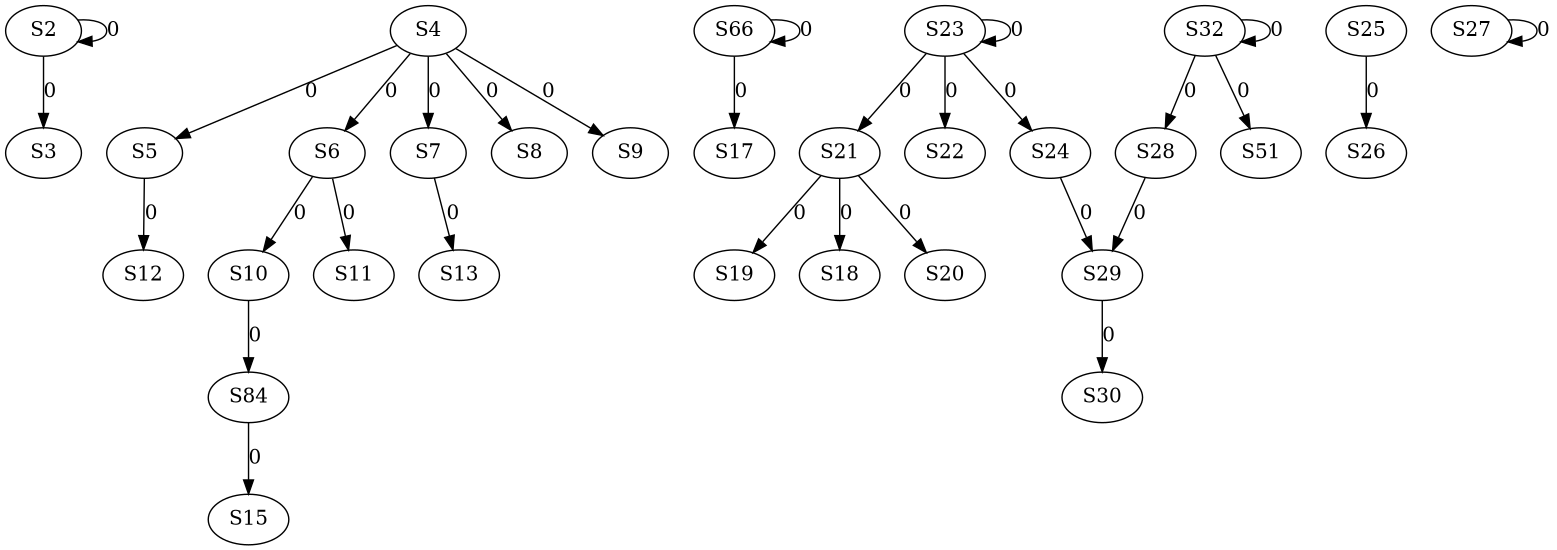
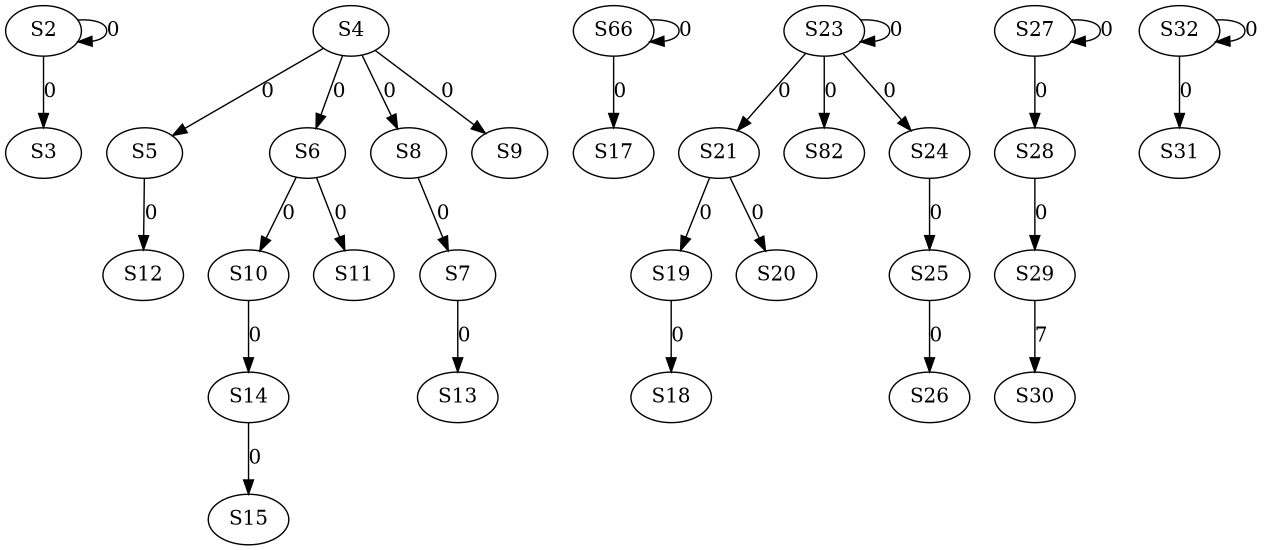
(428, 85) -> (431, 208)
(1183, 85) -> (1035, 85)
(945, 153) -> (824, 153)
(1261, 153) -> (1180, 153)
(840, 207) -> (671, 329)
(1074, 208) -> (930, 207)
(1109, 336) -> (1042, 336)
(249, 397) -> (249, 397)
